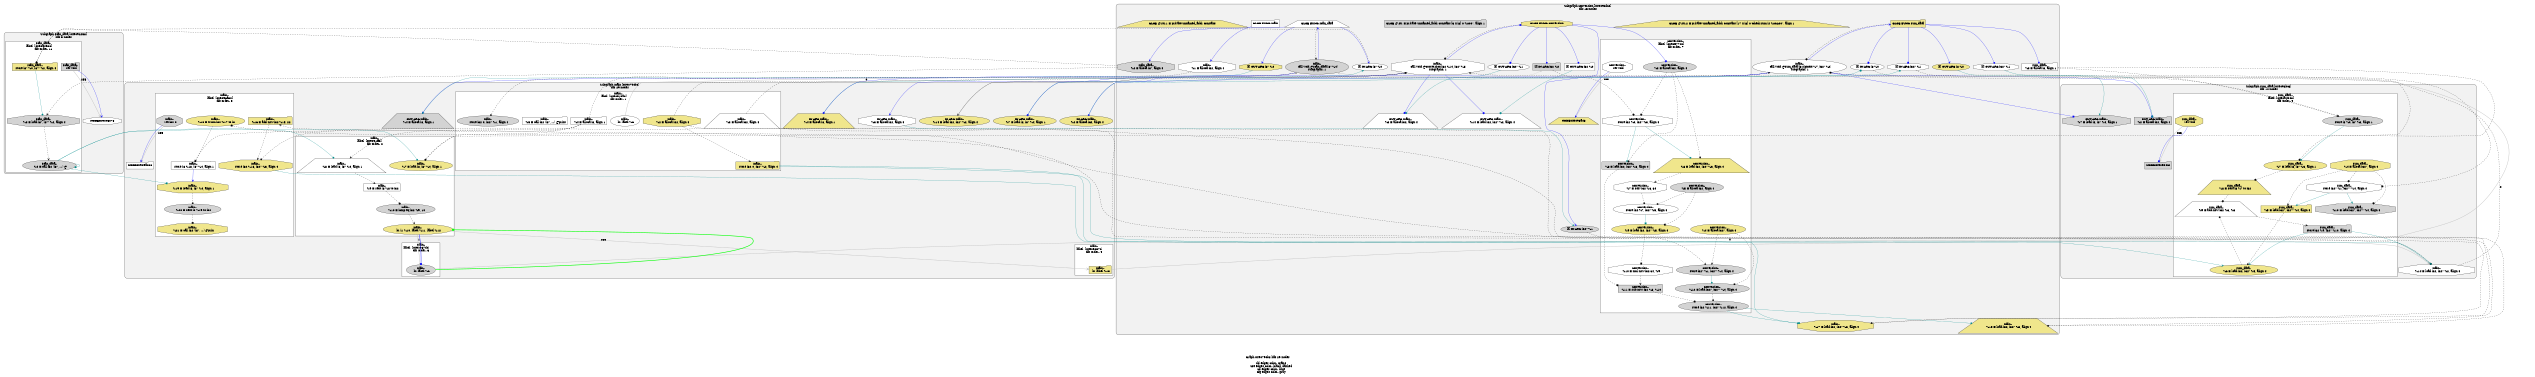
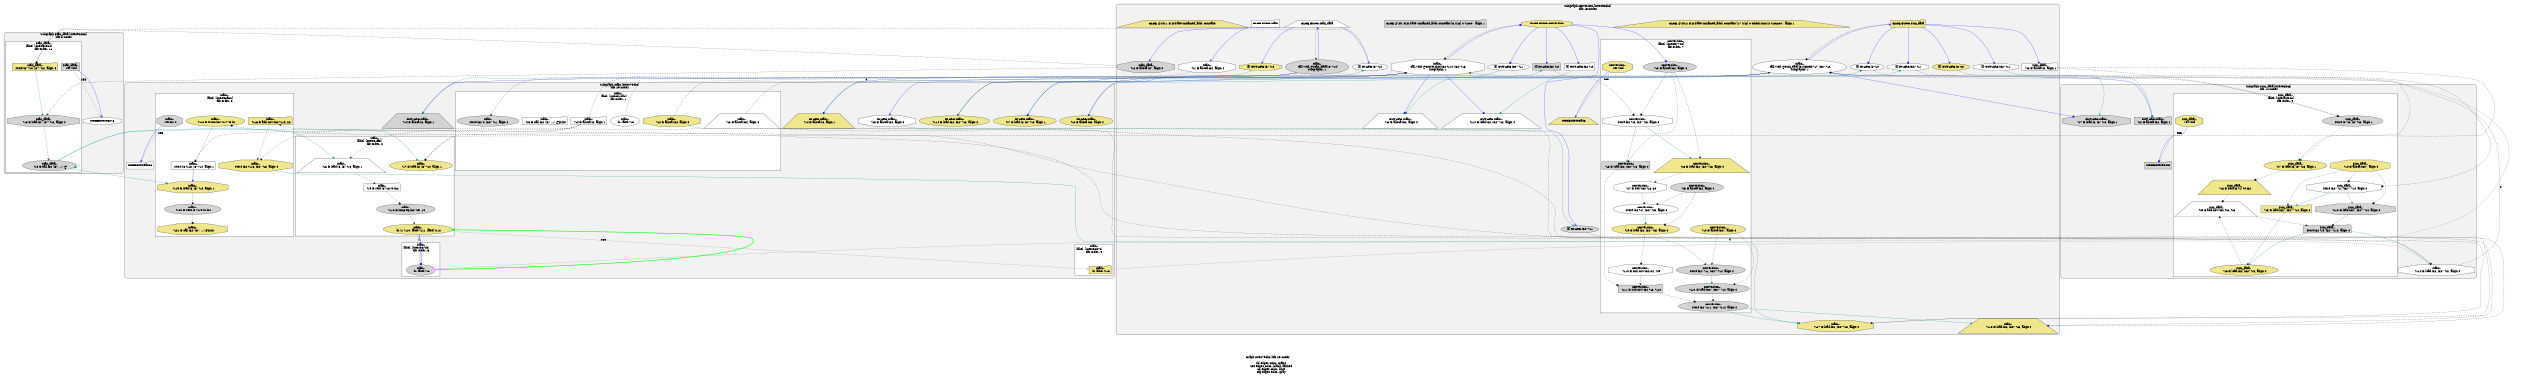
(1617, 67) -> (1617, 67)
(1242, 78) -> (1242, 78)
(2322, 141) -> (2322, 141)
(758, 166) -> none
none -> (2341, 220)
